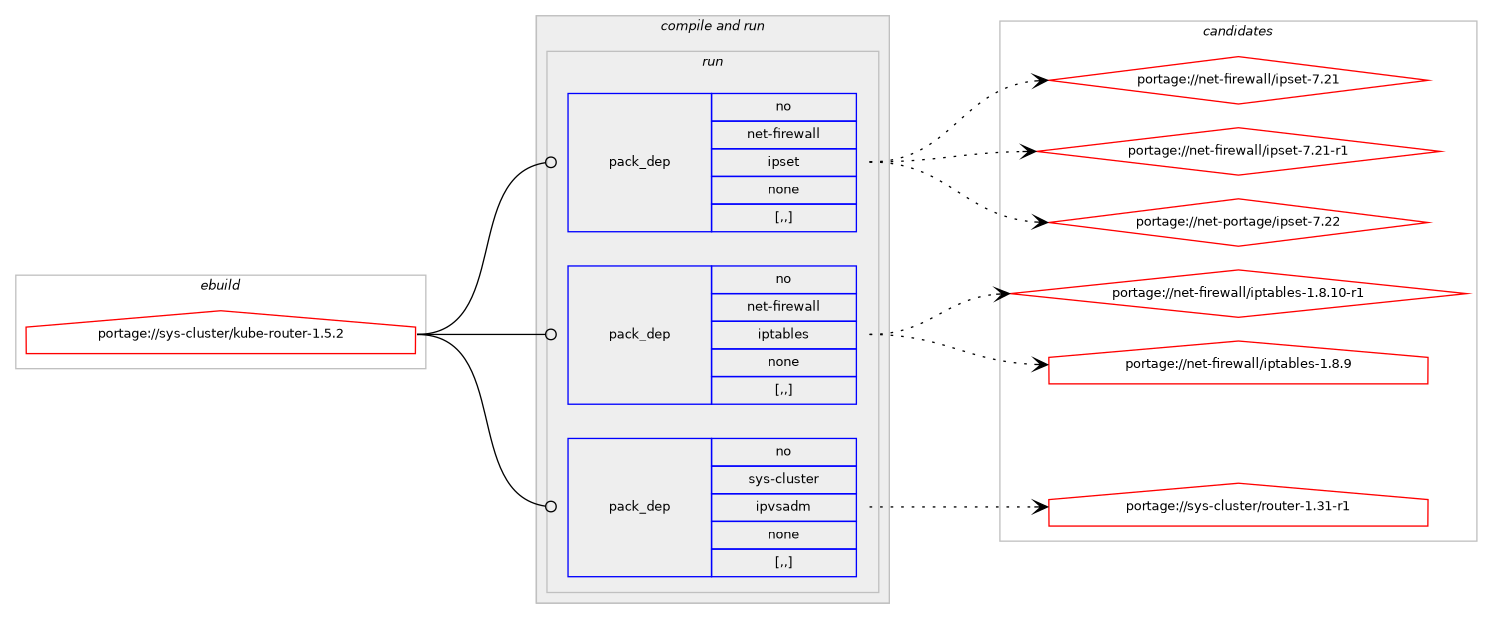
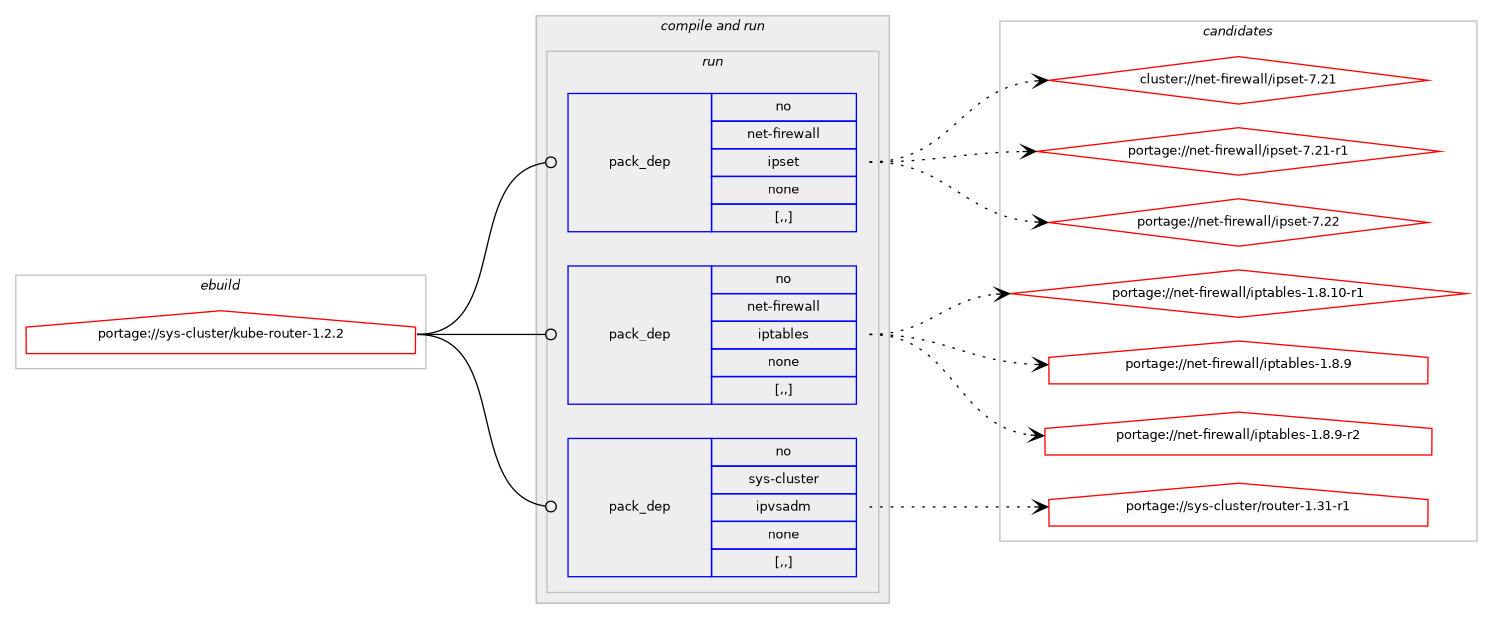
(1238, 80) -> (1238, 80)
(1238, 223) -> (1238, 223)
(221, 334) -> (221, 334)
none -> (1238, 436)
